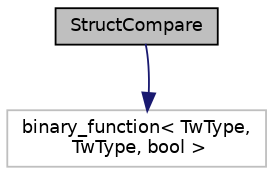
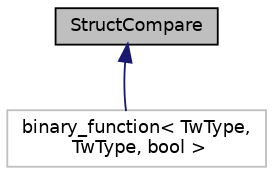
(149, 68) -> (124, 87)
